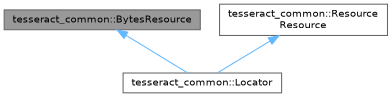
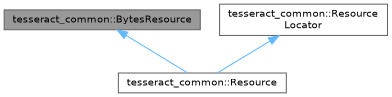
(304, 20) -> (304, 20)
(202, 83) -> (202, 83)
